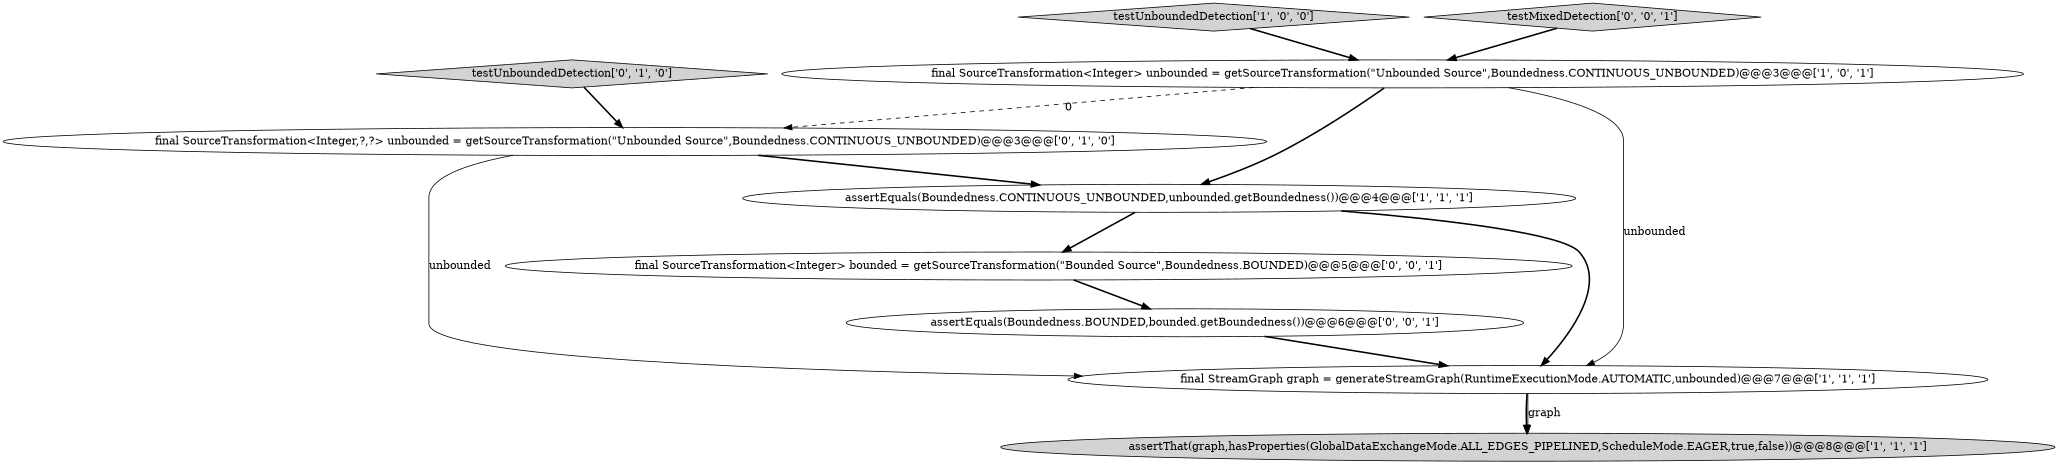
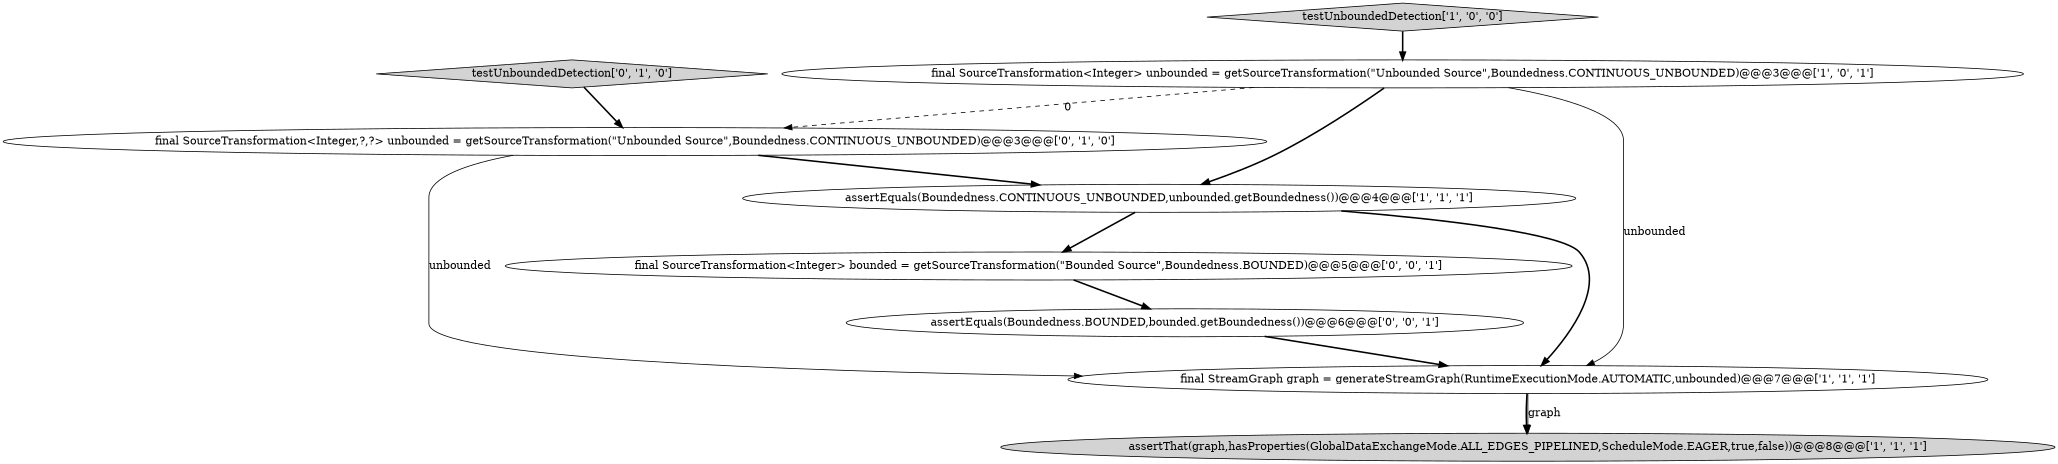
(1592, 17) -> none
